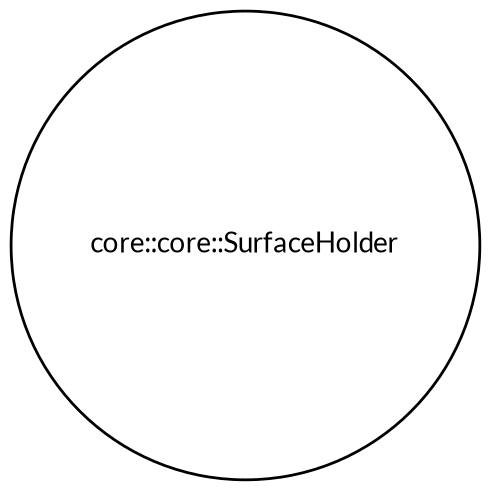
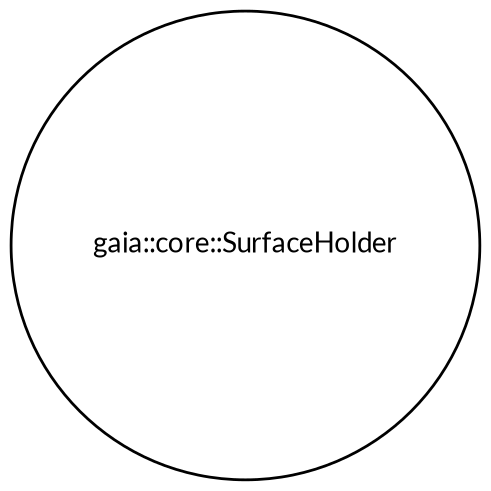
(245, 245) -> (245, 245)
